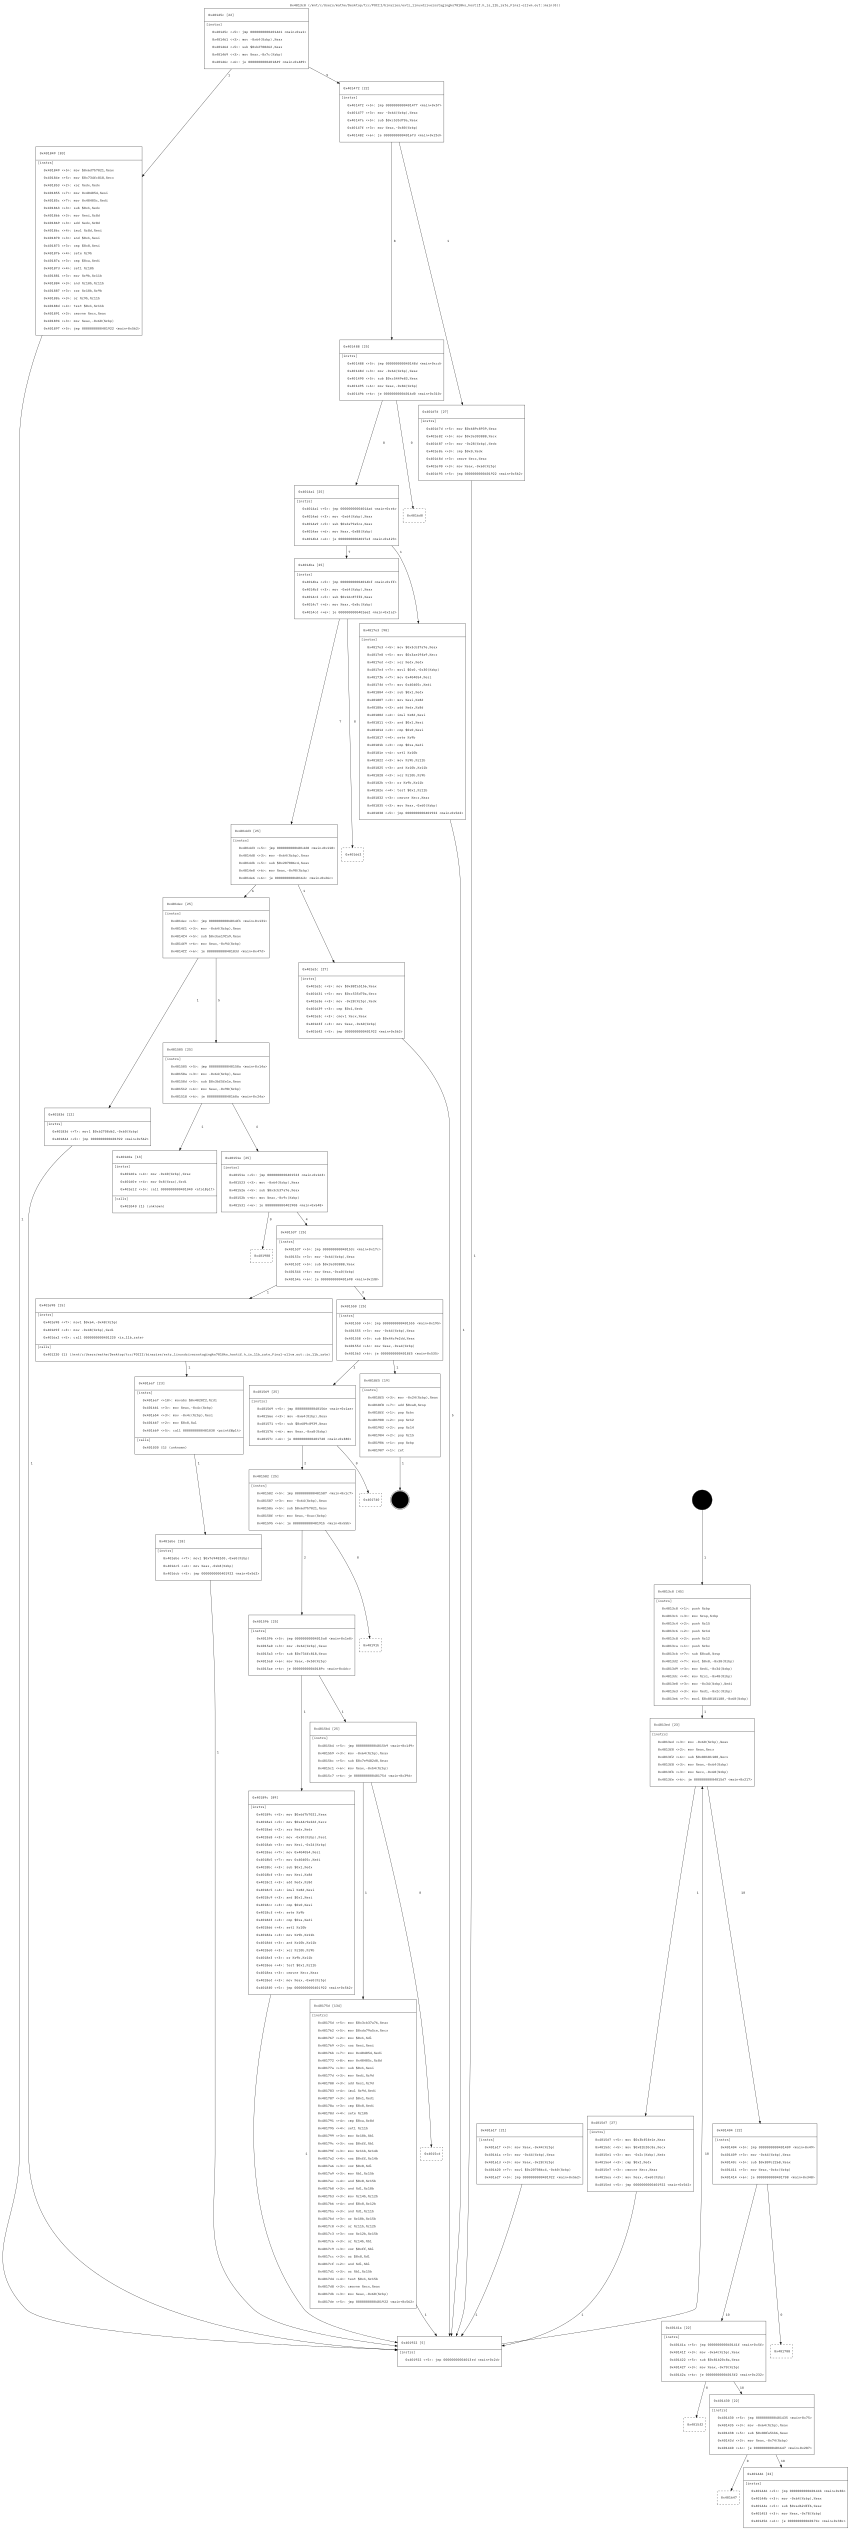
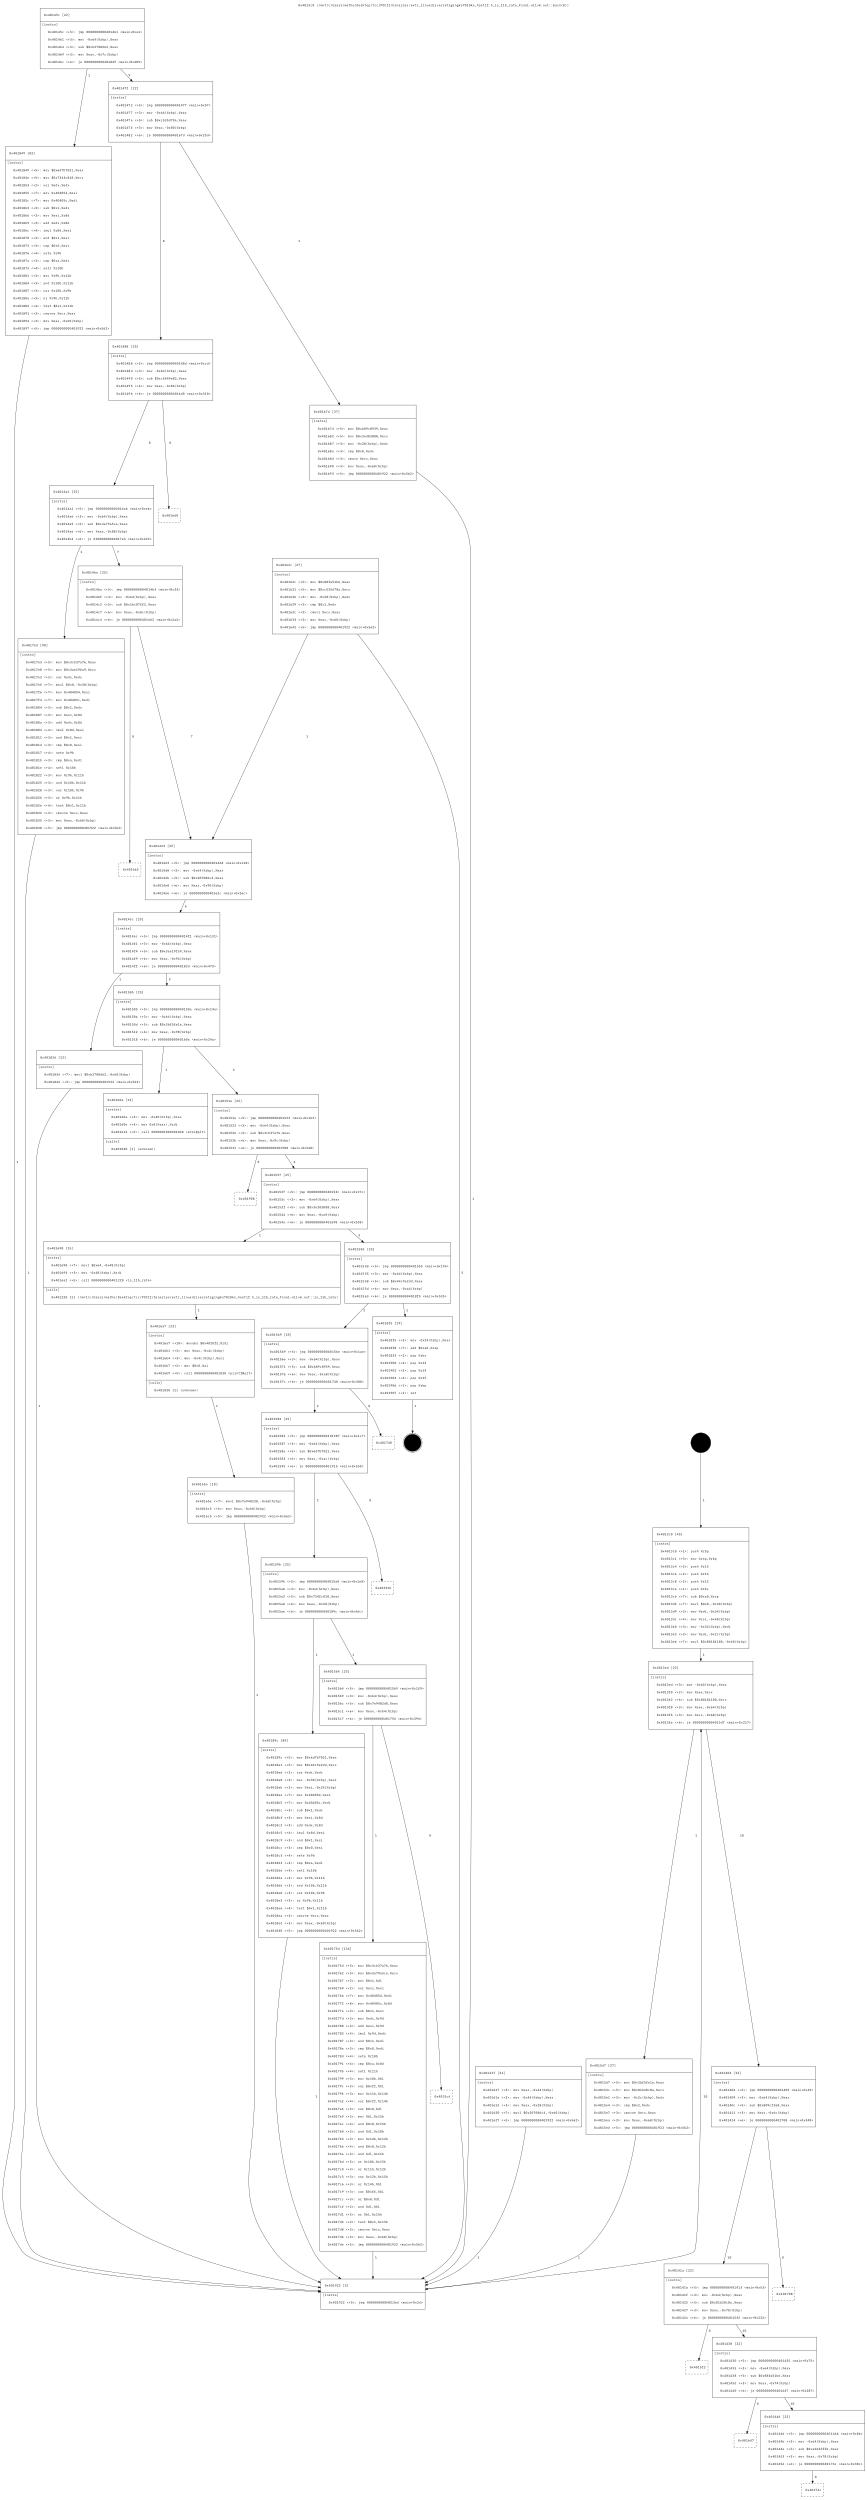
(316, 923) -> (261, 736)
none -> (813, 2490)
